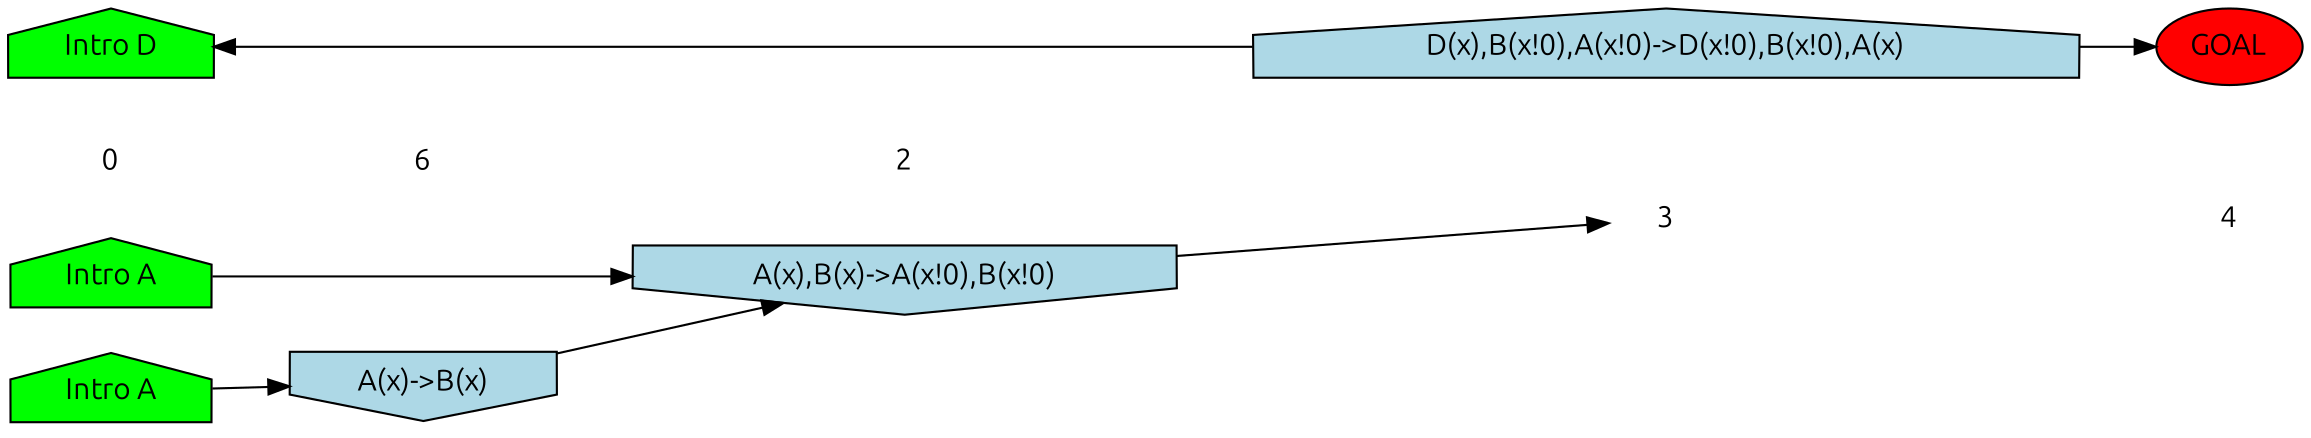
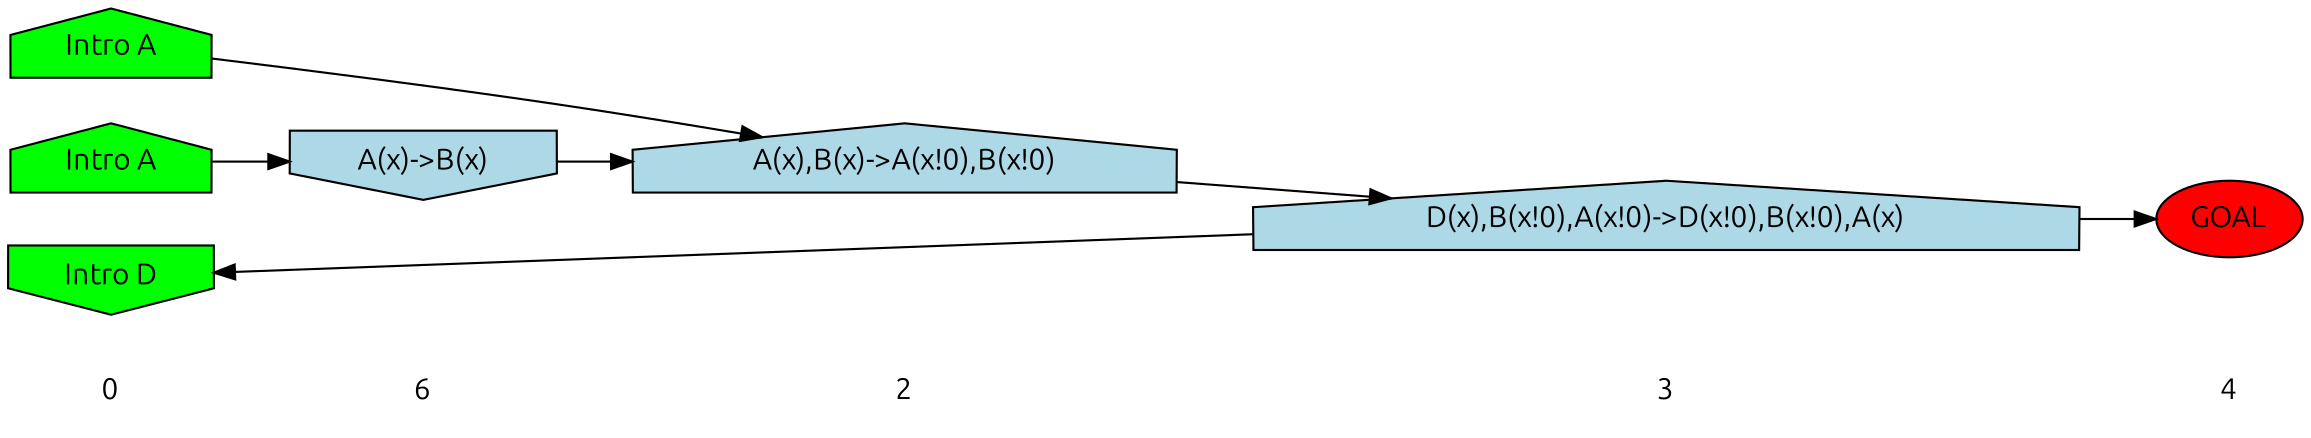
(111, 47) -> (111, 276)
(1382, 240) -> (1273, 189)
(905, 276) -> (905, 162)
